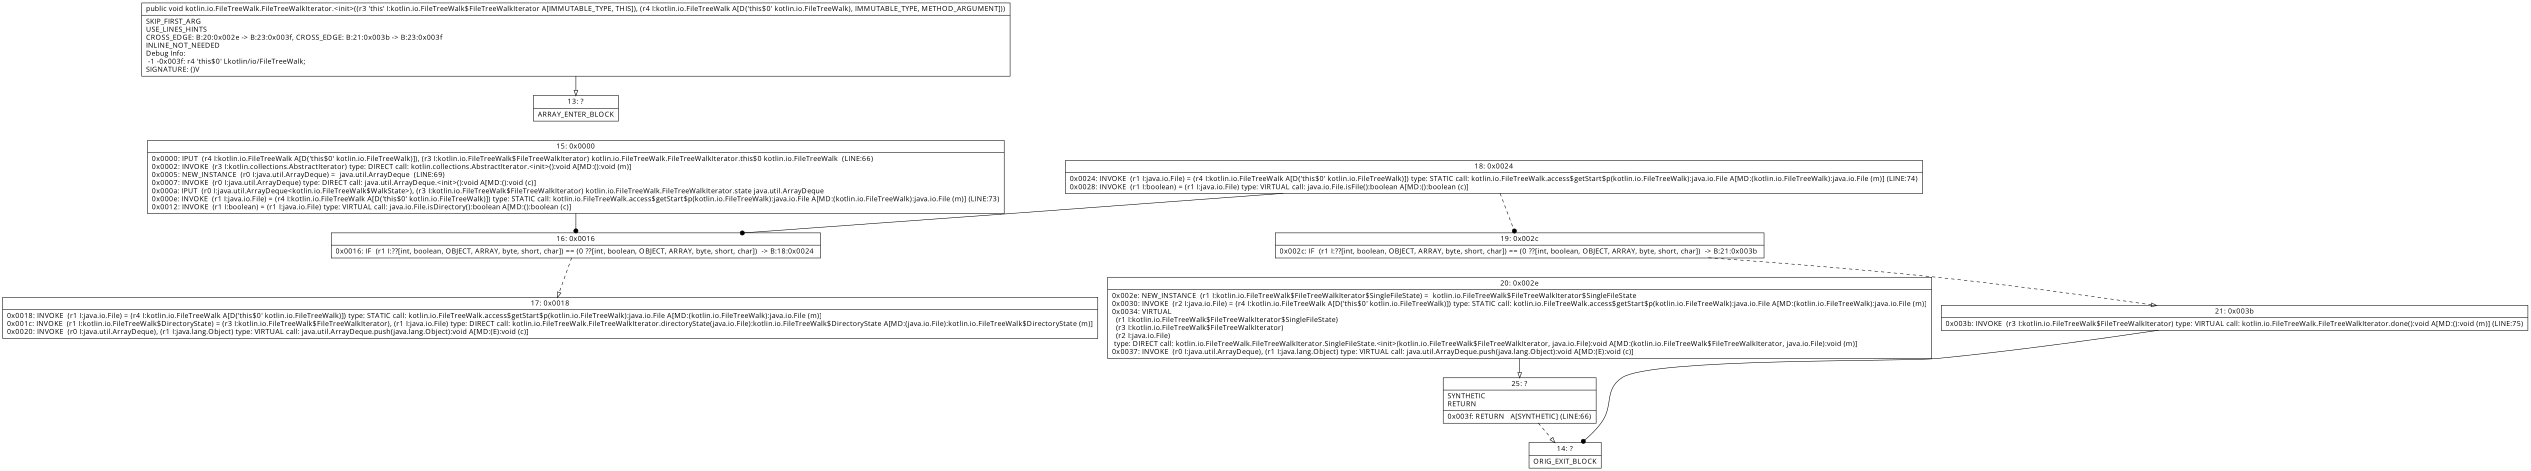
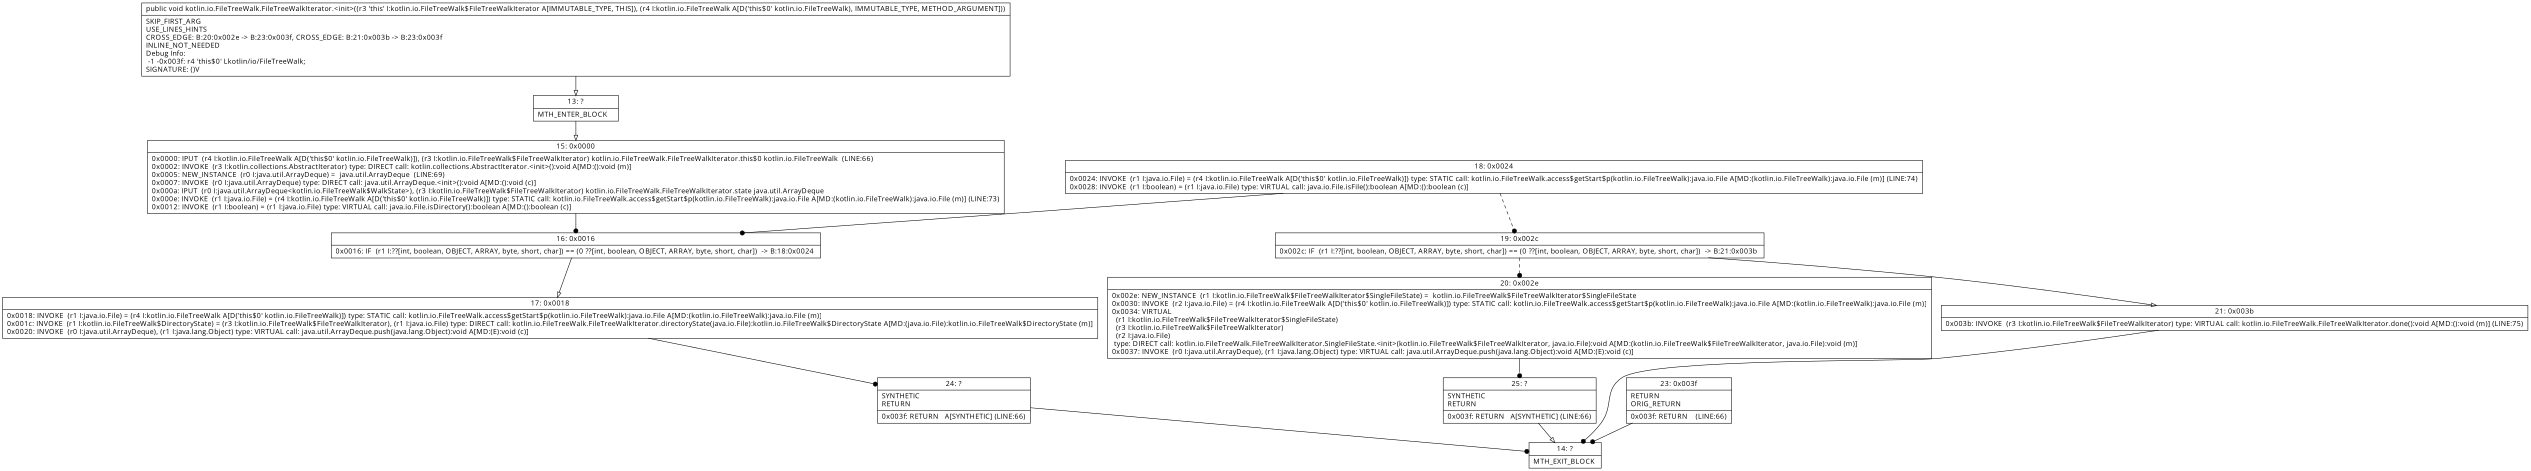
(576, 114) -> (572, 114)
none -> (576, 128)
none -> (1520, 265)
(565, 275) -> (565, 275)
(1930, 277) -> (1930, 277)
(1520, 366) -> (1520, 366)
none -> (954, 401)
none -> (1679, 401)
(1545, 431) -> (1545, 431)
(1565, 461) -> (1564, 461)
